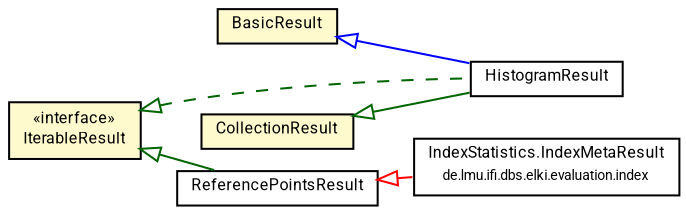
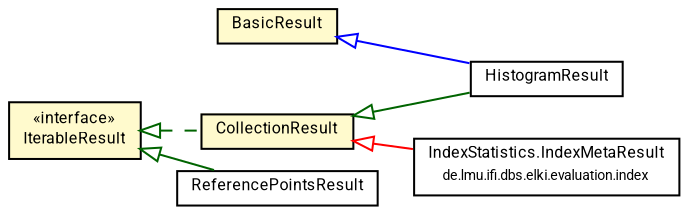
(314, 86) -> (180, 131)
(405, 178) -> (393, 146)
